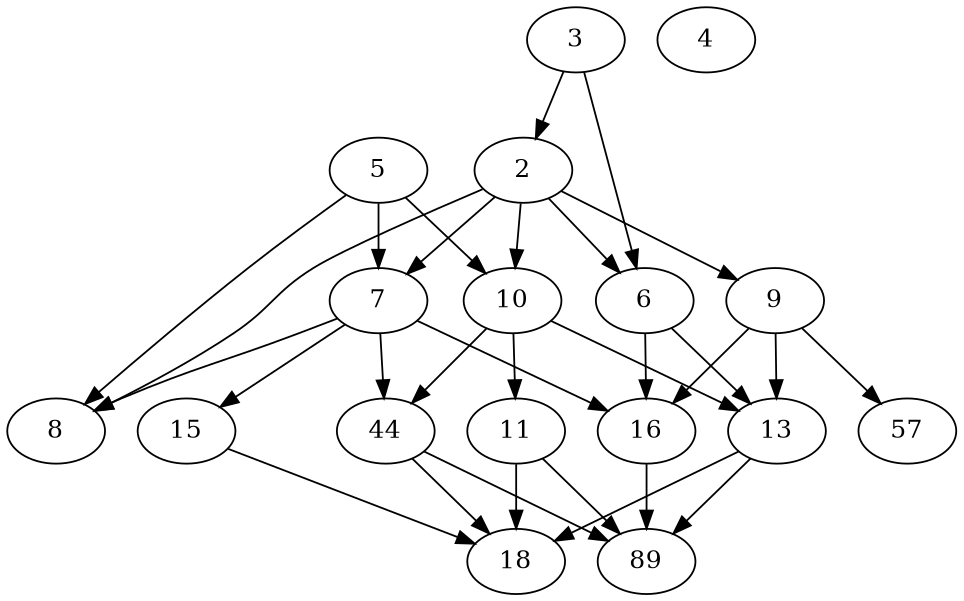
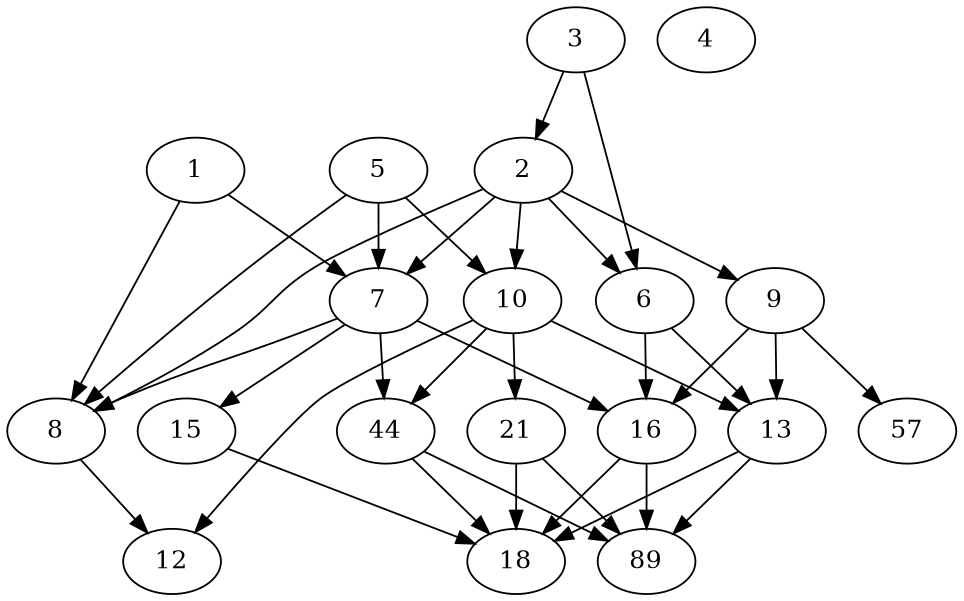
none -> (196, 170)
(516, 431) -> (516, 431)
none -> (590, 488)
none -> (172, 561)
